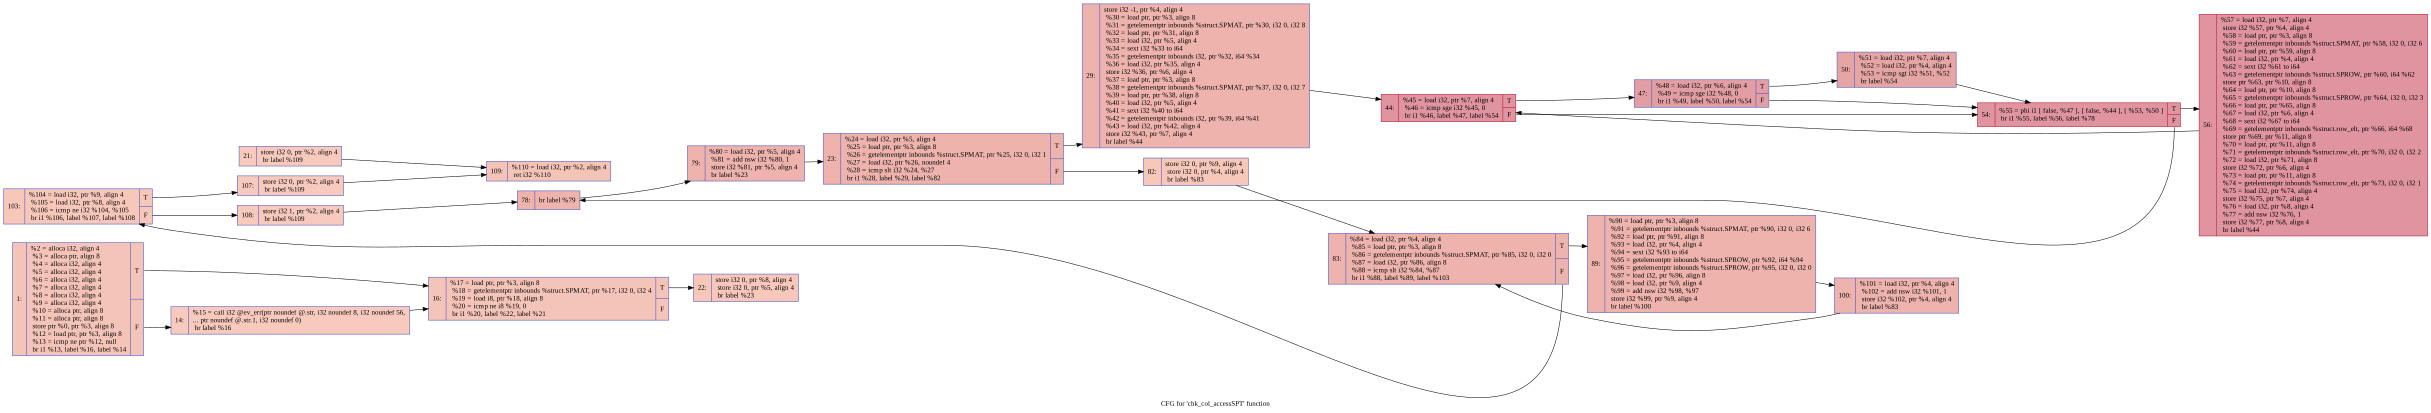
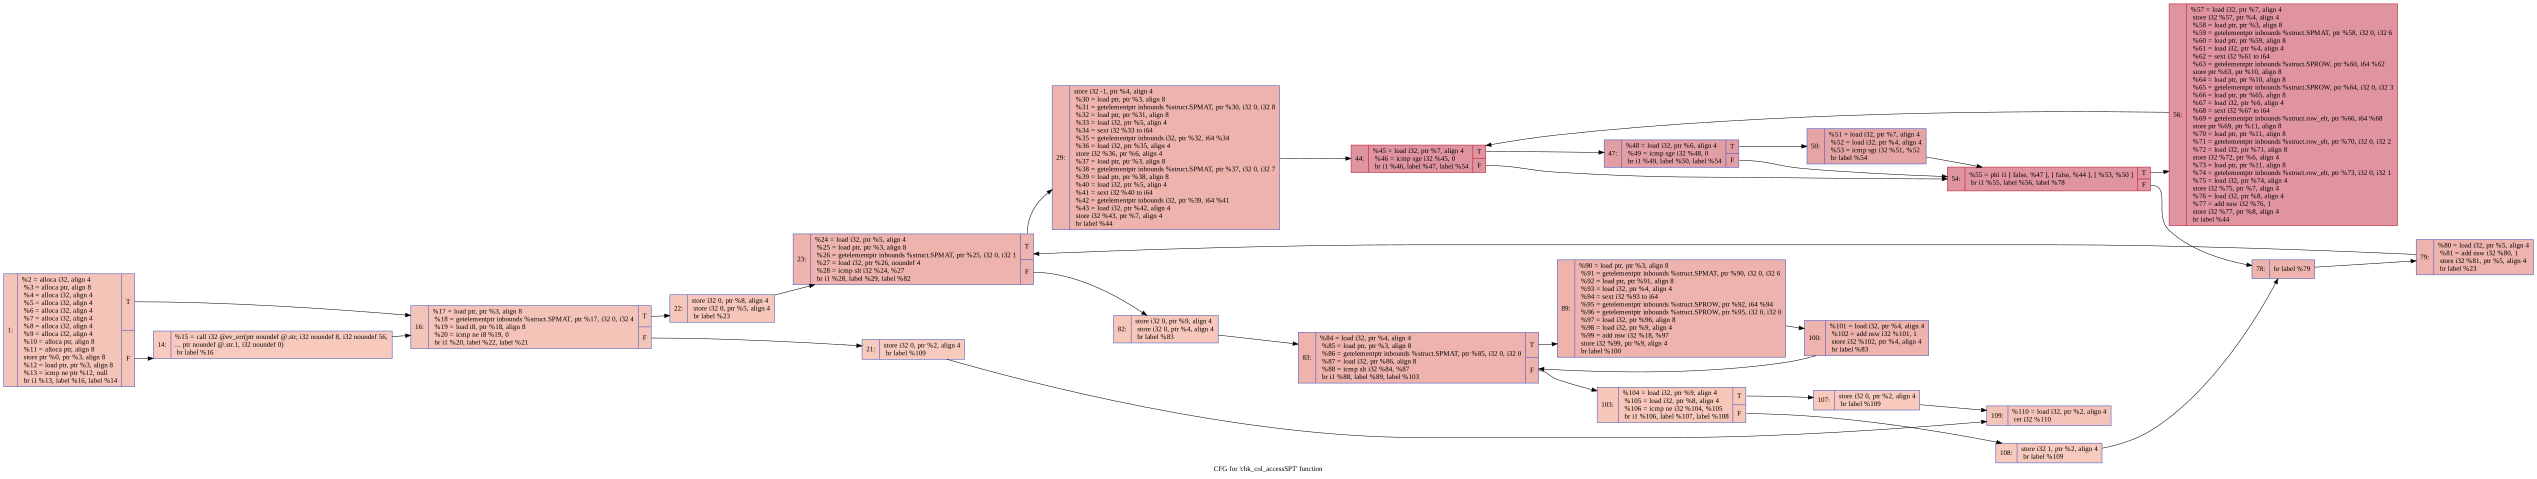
none -> (792, 291)
(1654, 291) -> (1624, 335)
none -> (754, 340)
